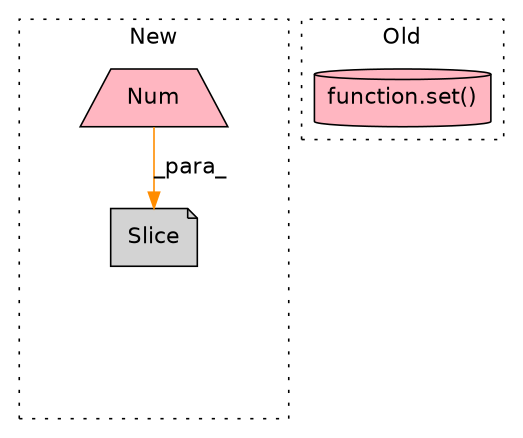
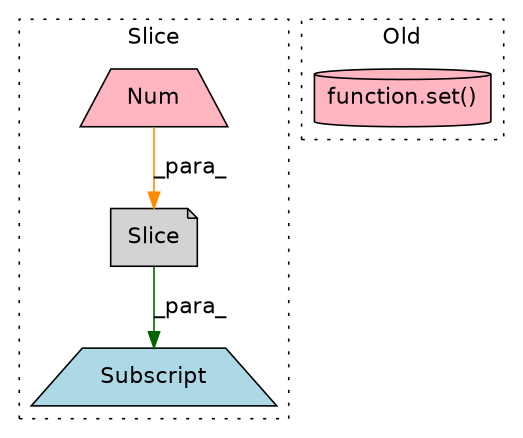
(154, 38) -> (154, 38)
none -> (154, 377)
